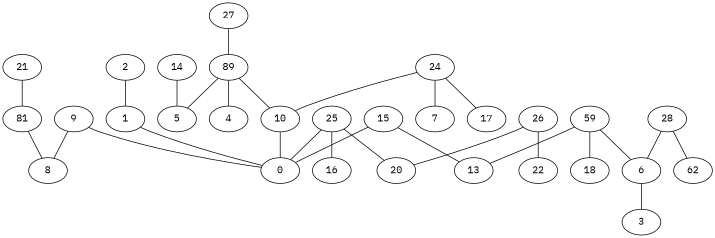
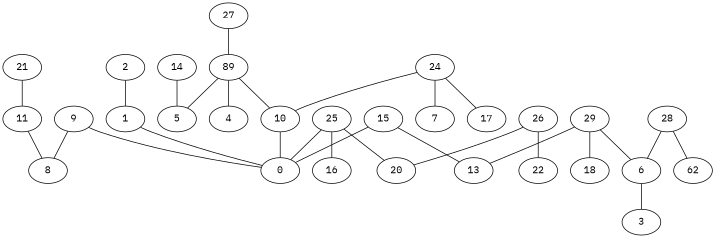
(22, 119) -> (22, 119)
(590, 119) -> (590, 119)
